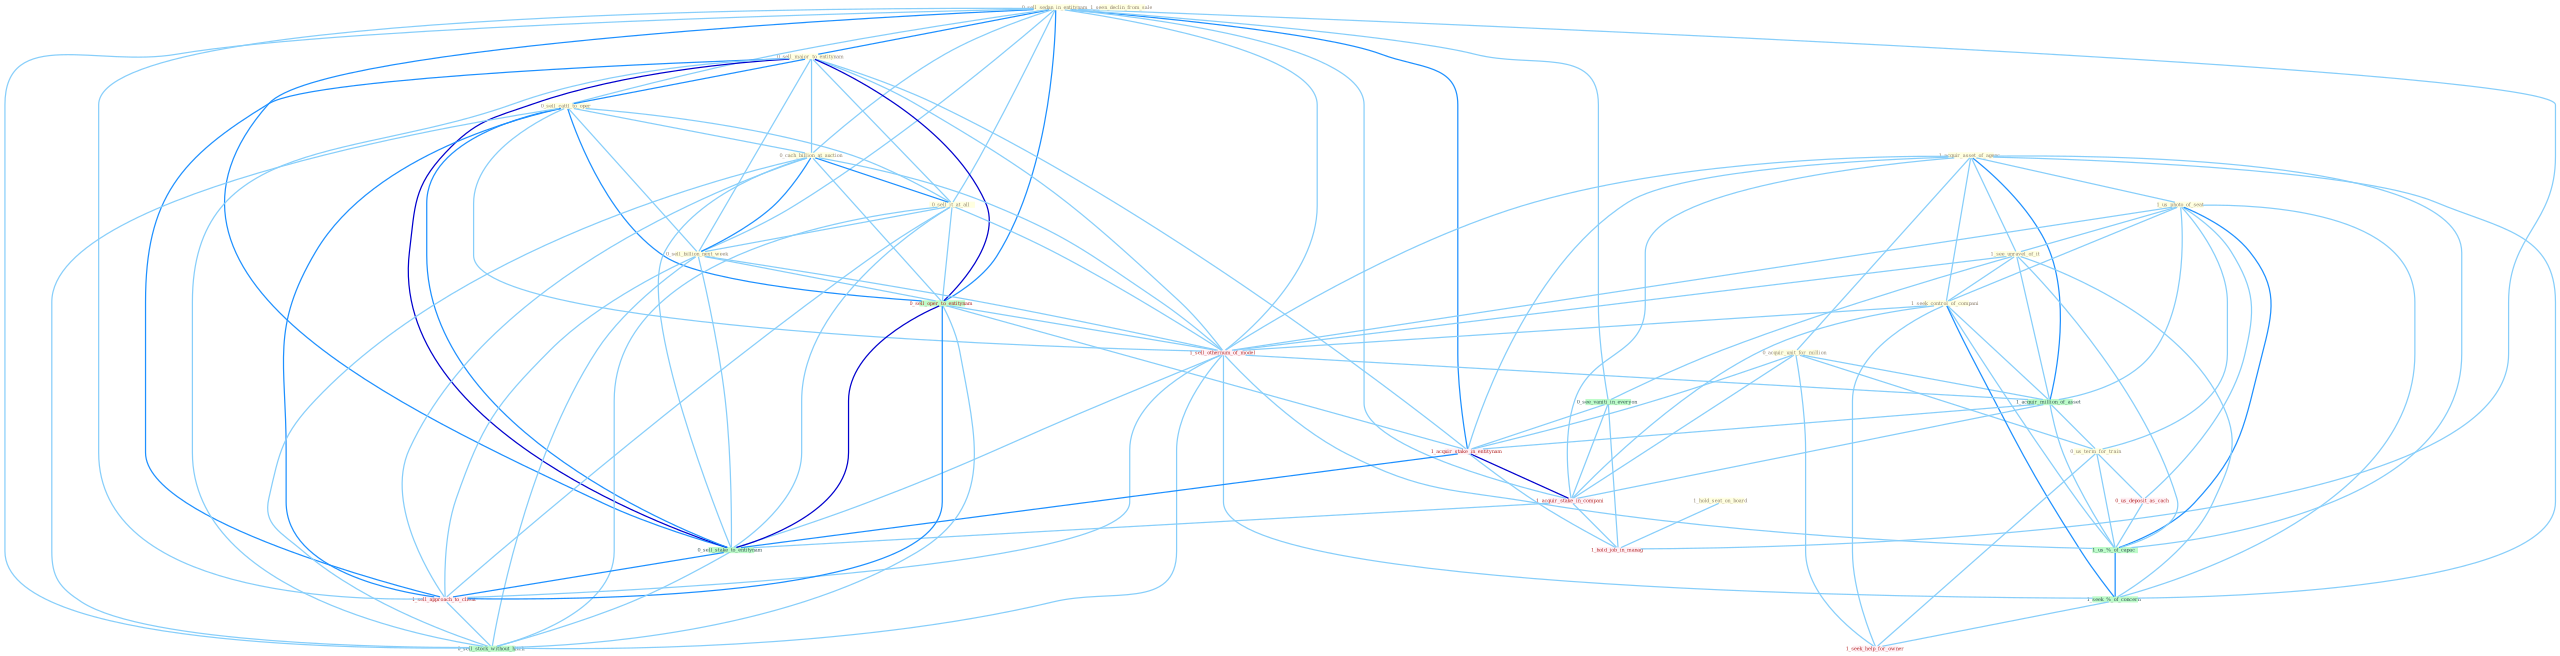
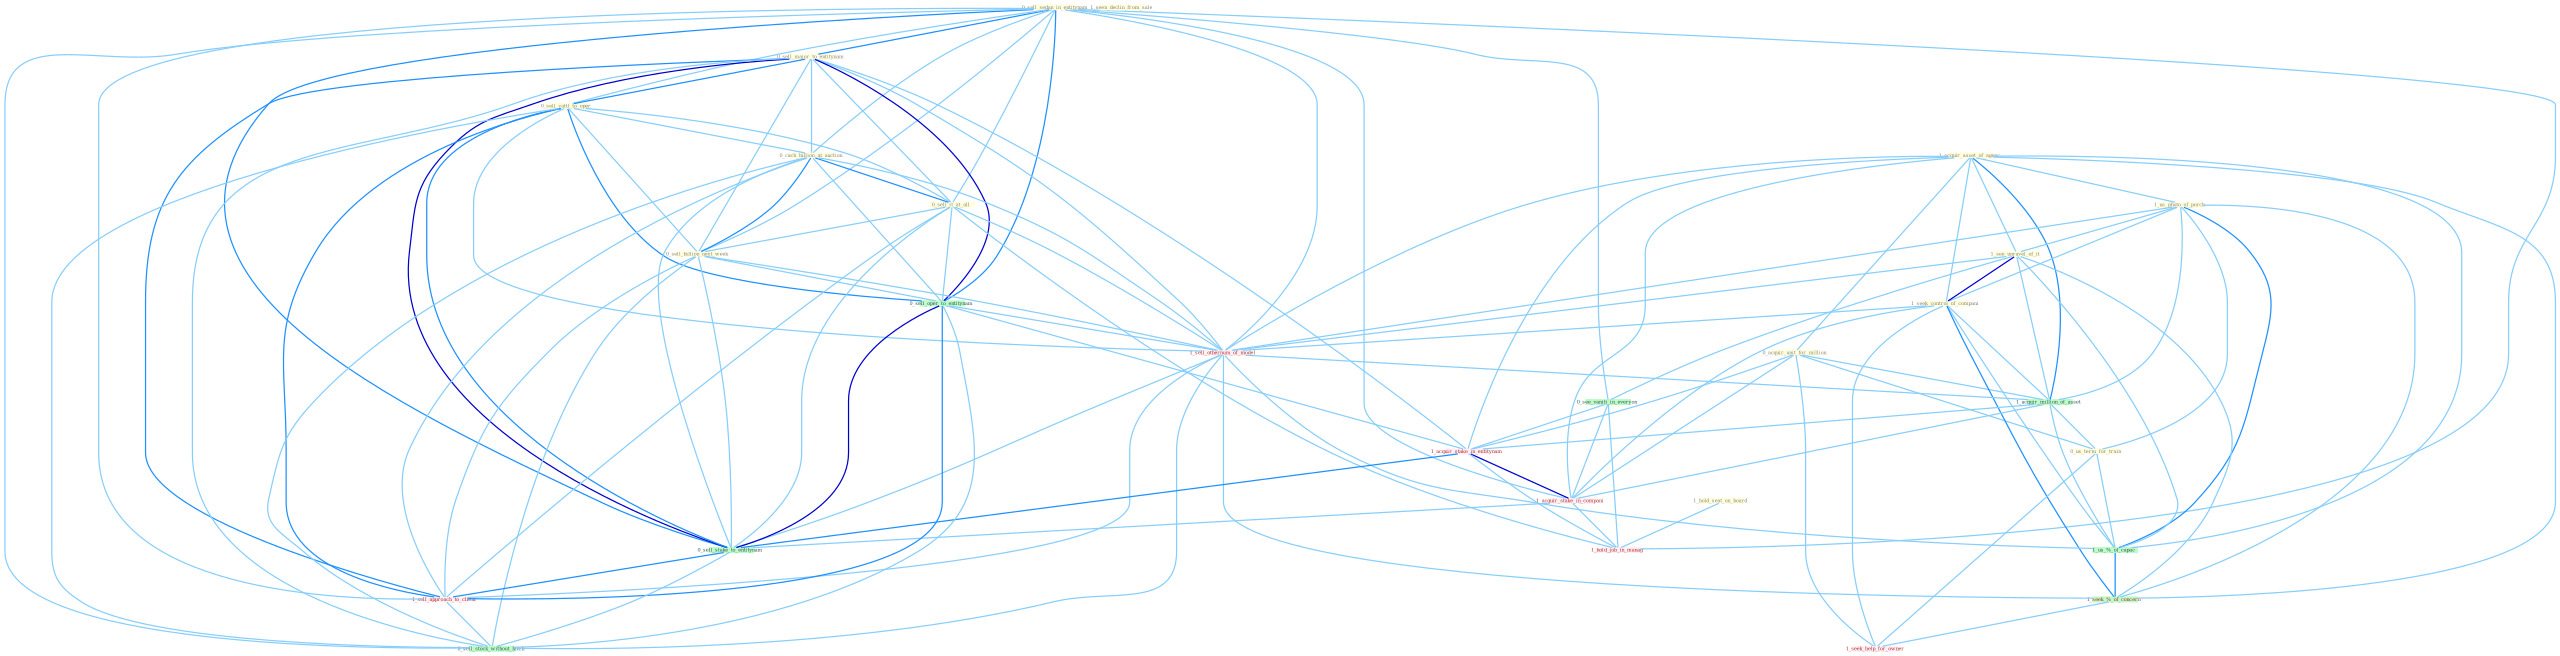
(1444, 75) -> none
(2181, 205) -> (2181, 205)
(1981, 279) -> (1981, 279)
(942, 303) -> (942, 303)
(625, 353) -> (1263, 417)
(2144, 501) -> none
(2115, 599) -> (2115, 599)
